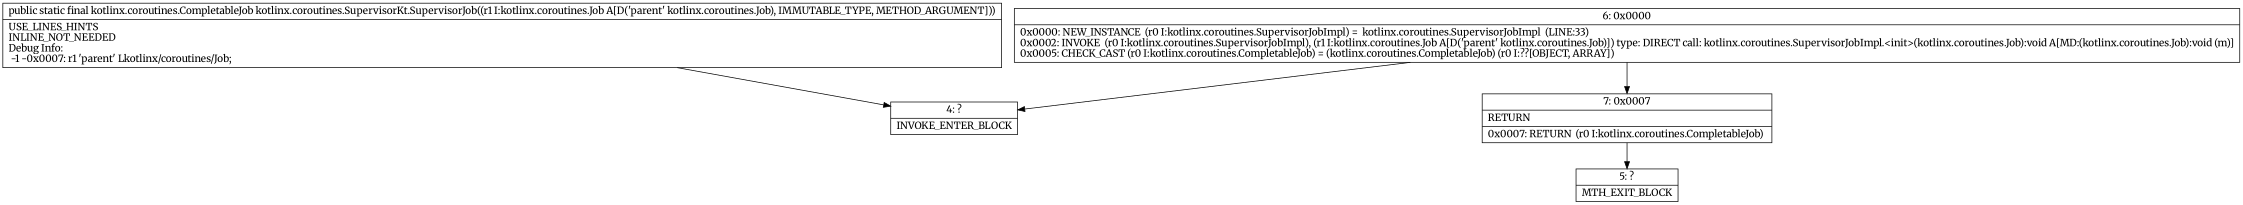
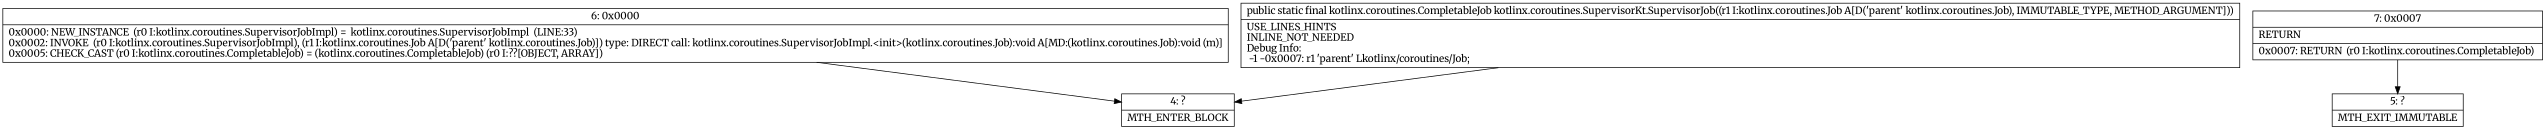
(1627, 74) -> none
(954, 126) -> (1178, 118)
(1627, 193) -> (2398, 118)
